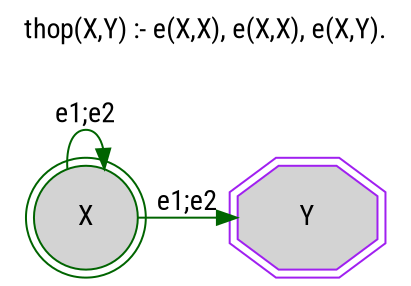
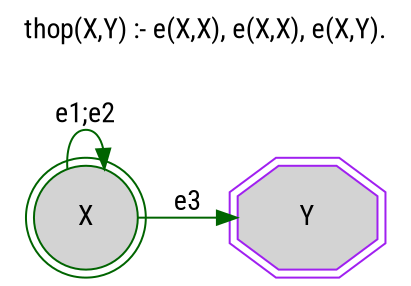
(188, 203) -> (188, 203)
